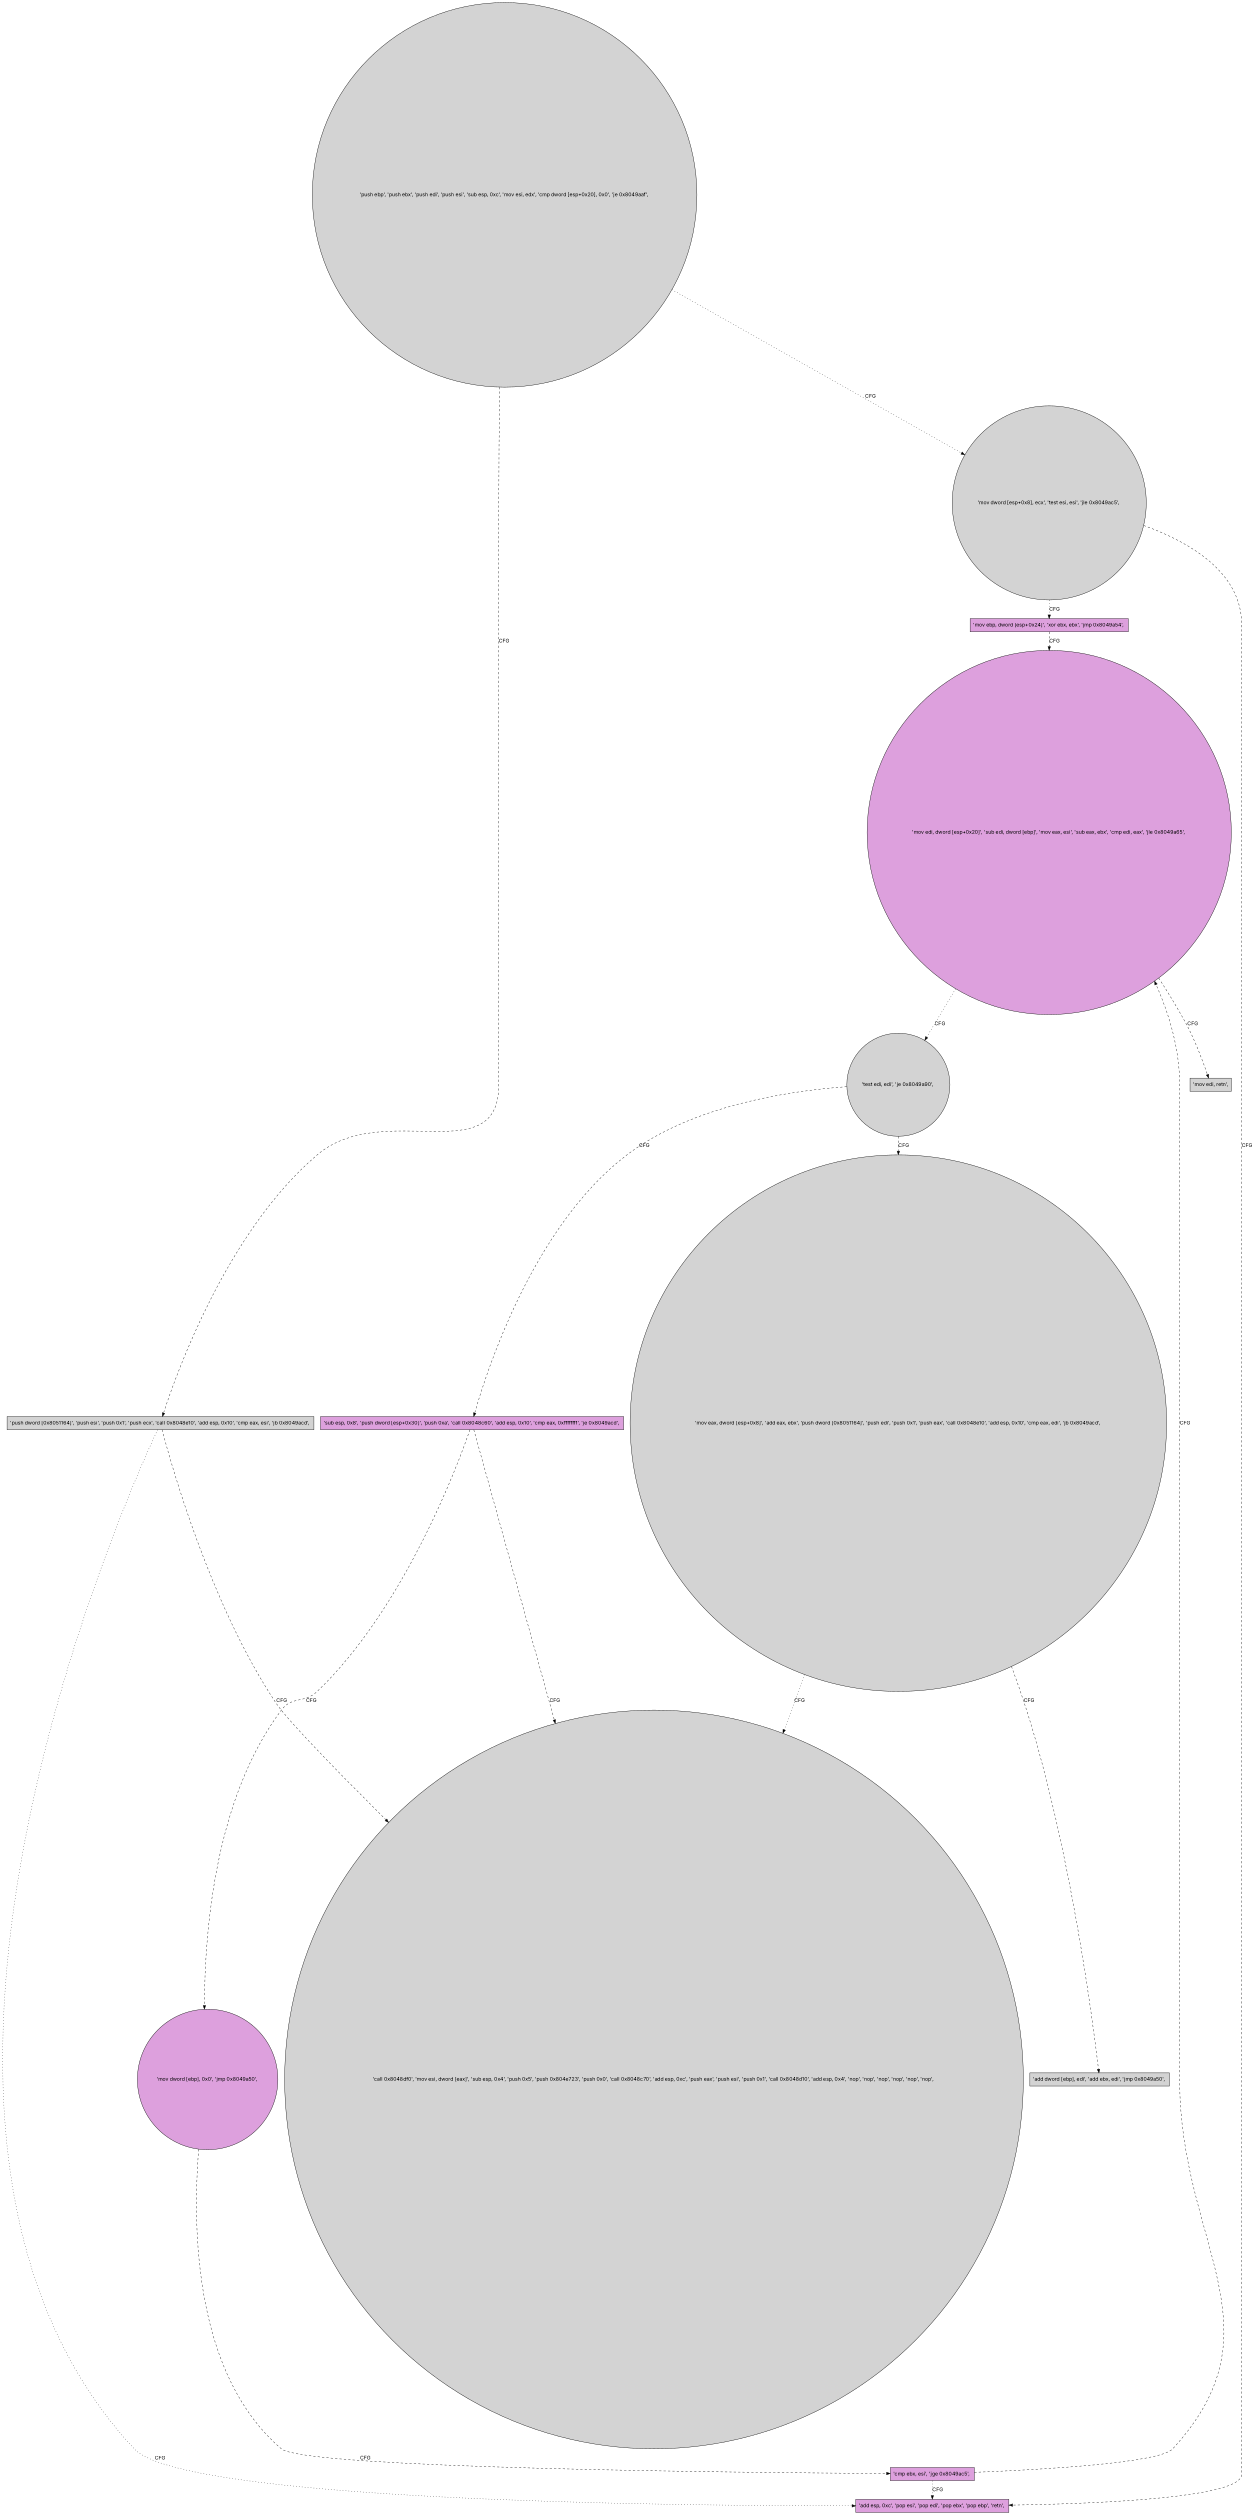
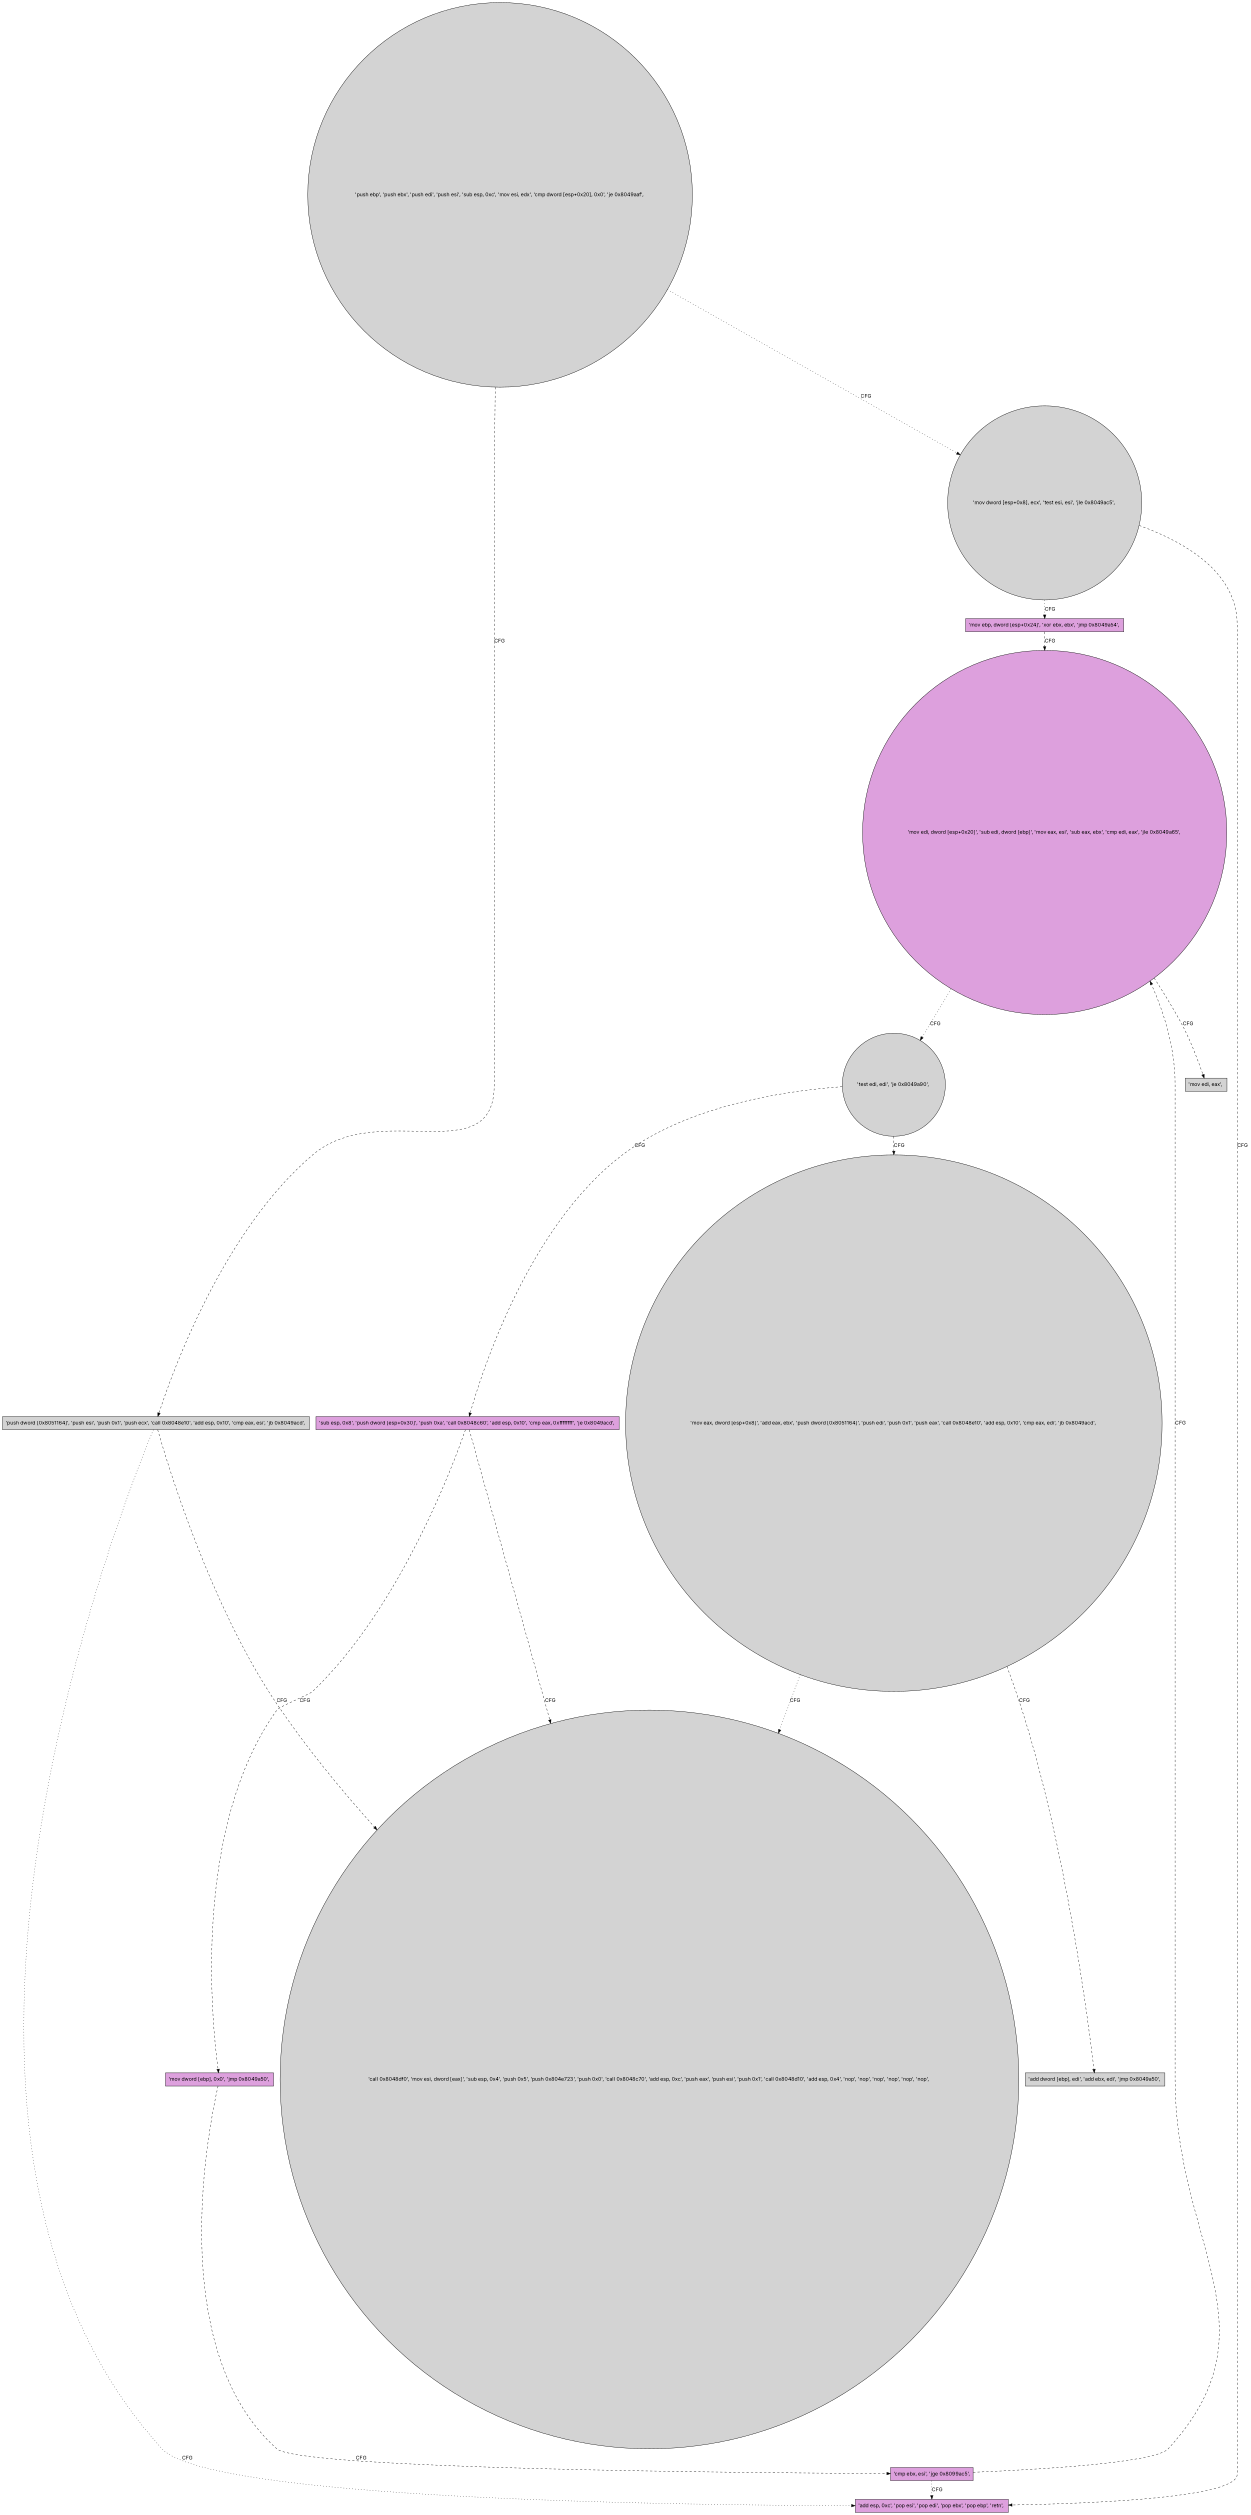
(1211, 1085) -> (1206, 1085)
(208, 2079) -> (220, 2079)
(932, 2474) -> (932, 2474)
